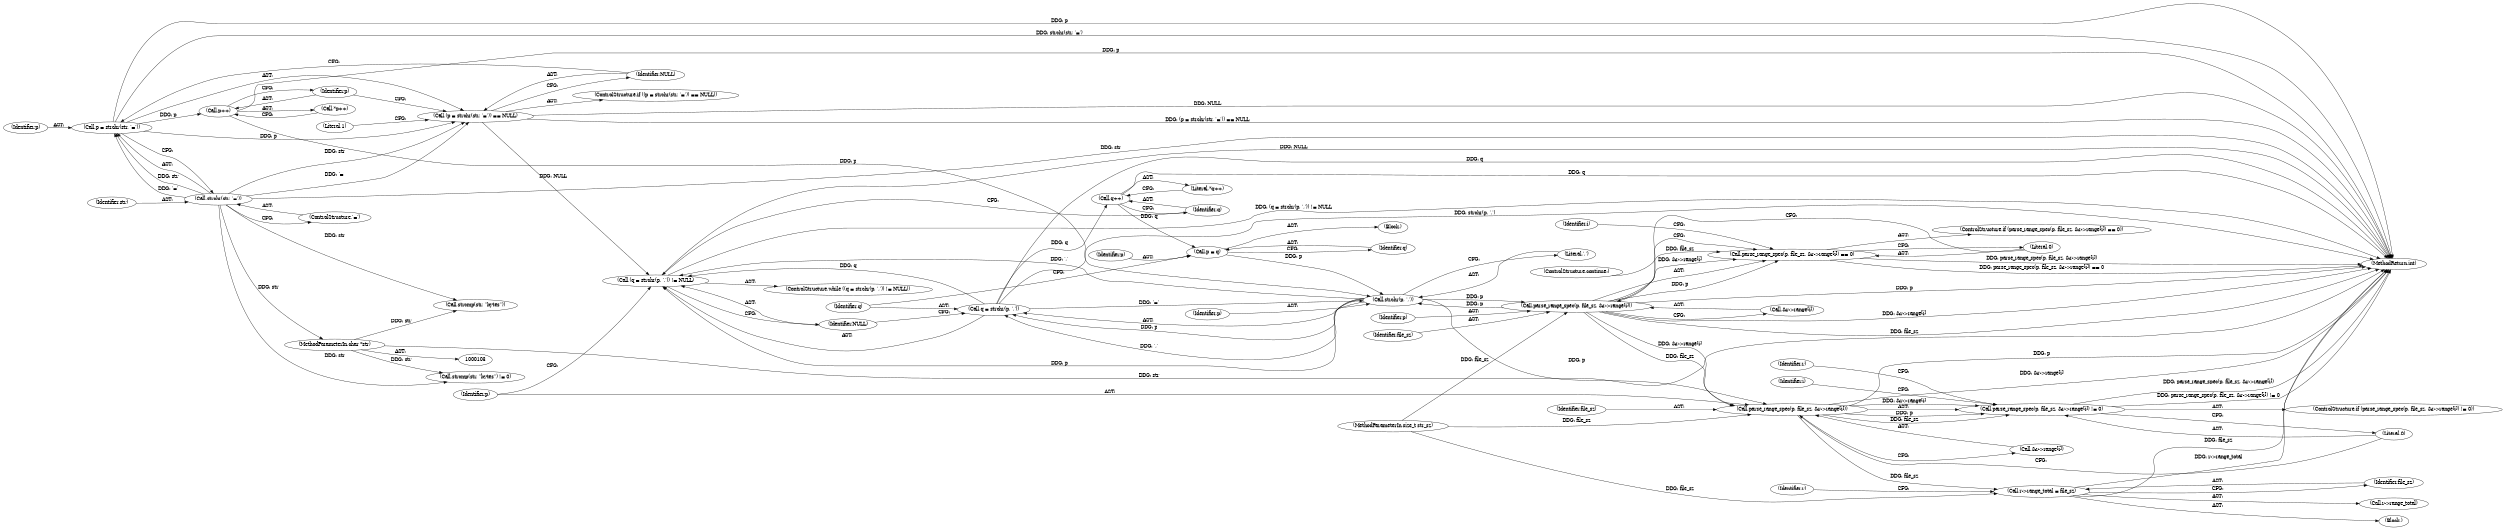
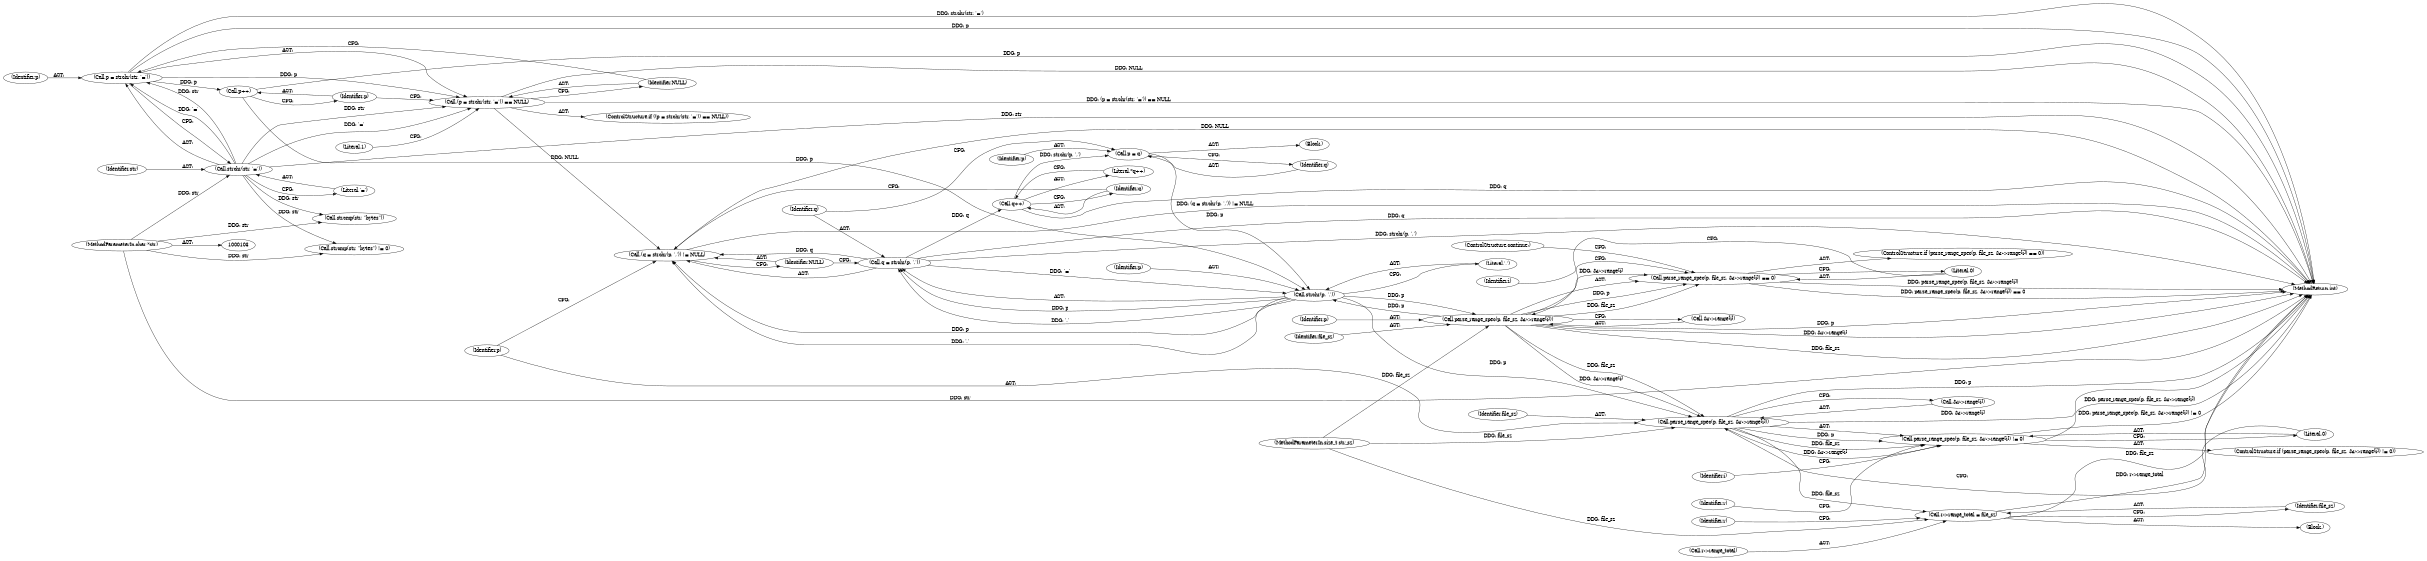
(335, 109) -> none
(1149, 217) -> (1060, 155)
(335, 218) -> (354, 191)
(254, 284) -> (179, 208)
(848, 290) -> none
(2219, 501) -> (1847, 546)
